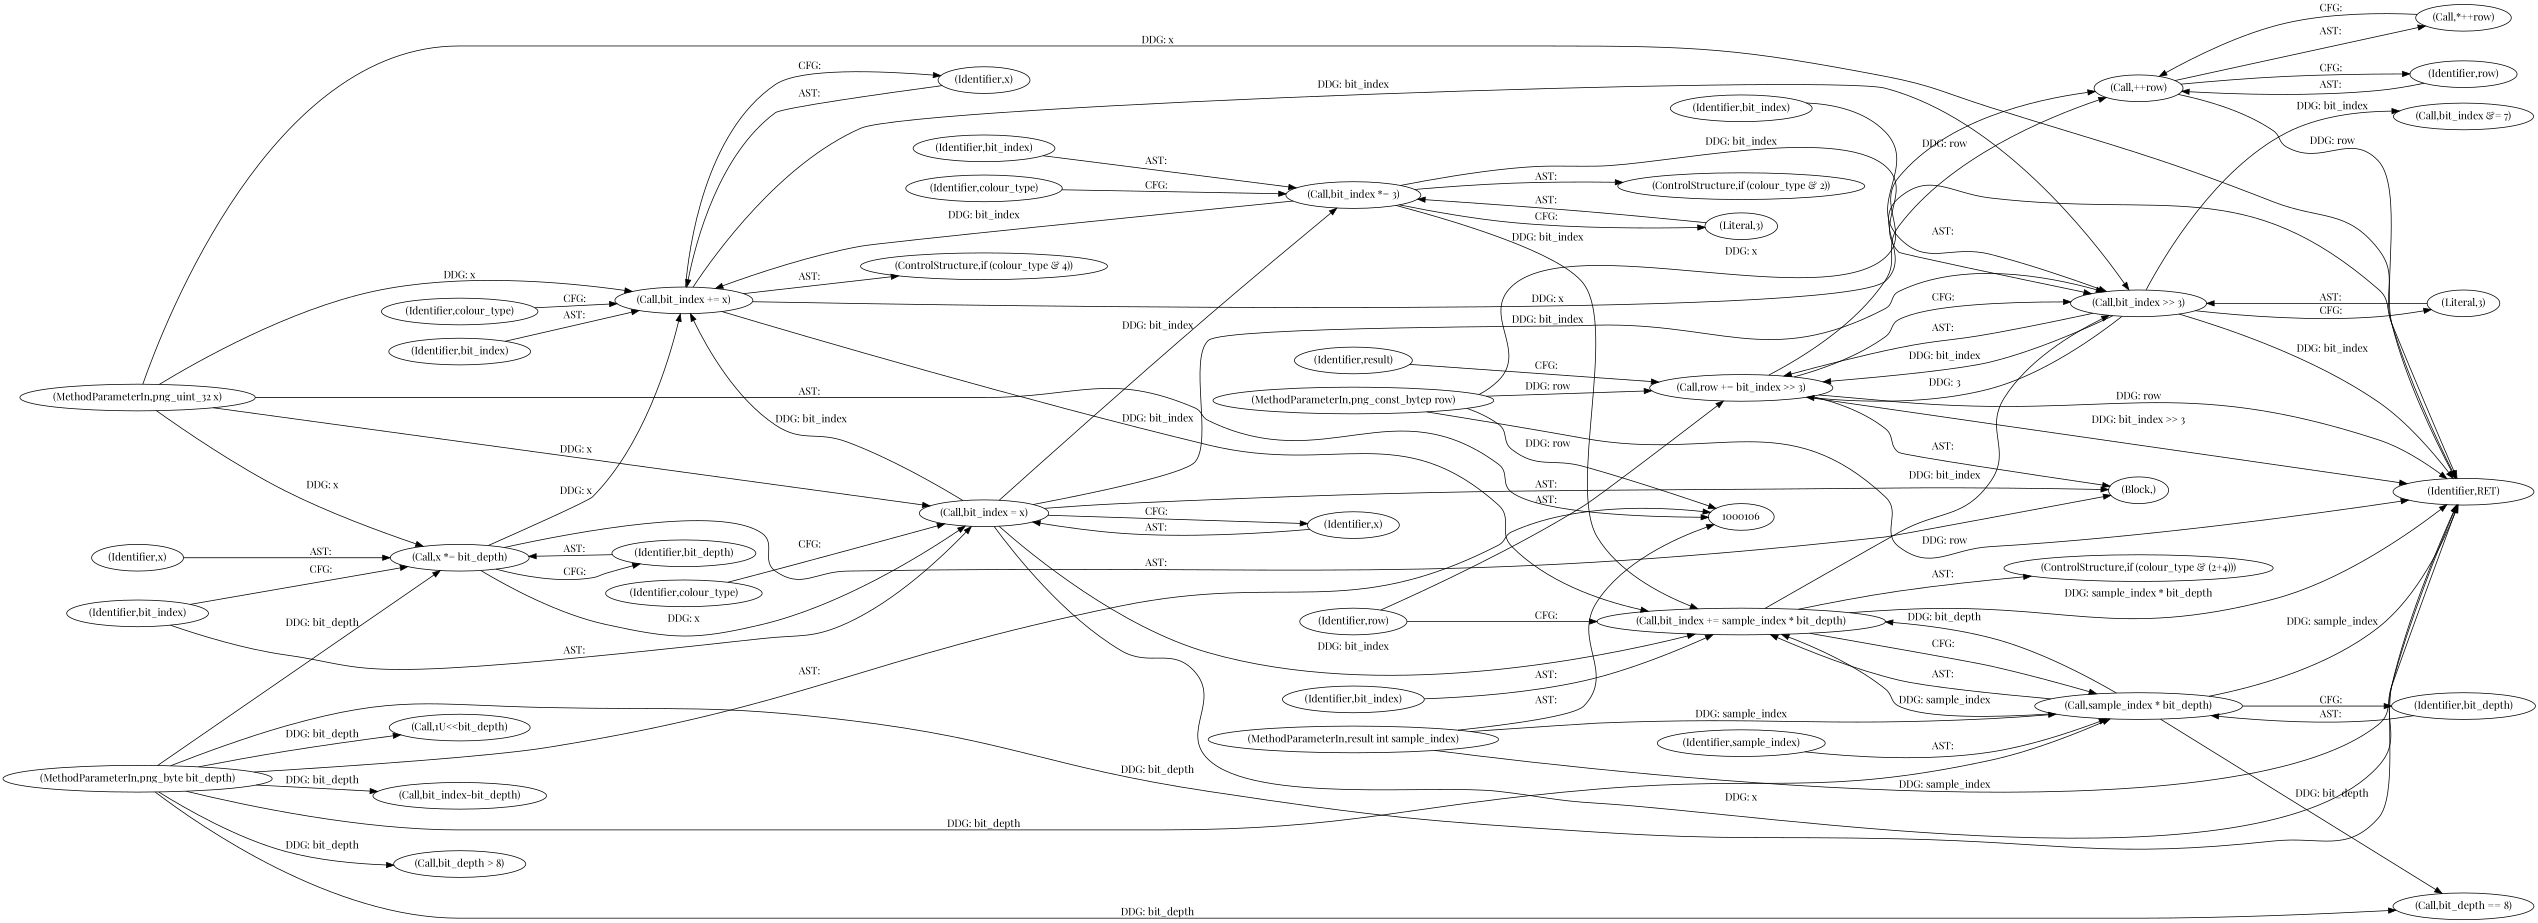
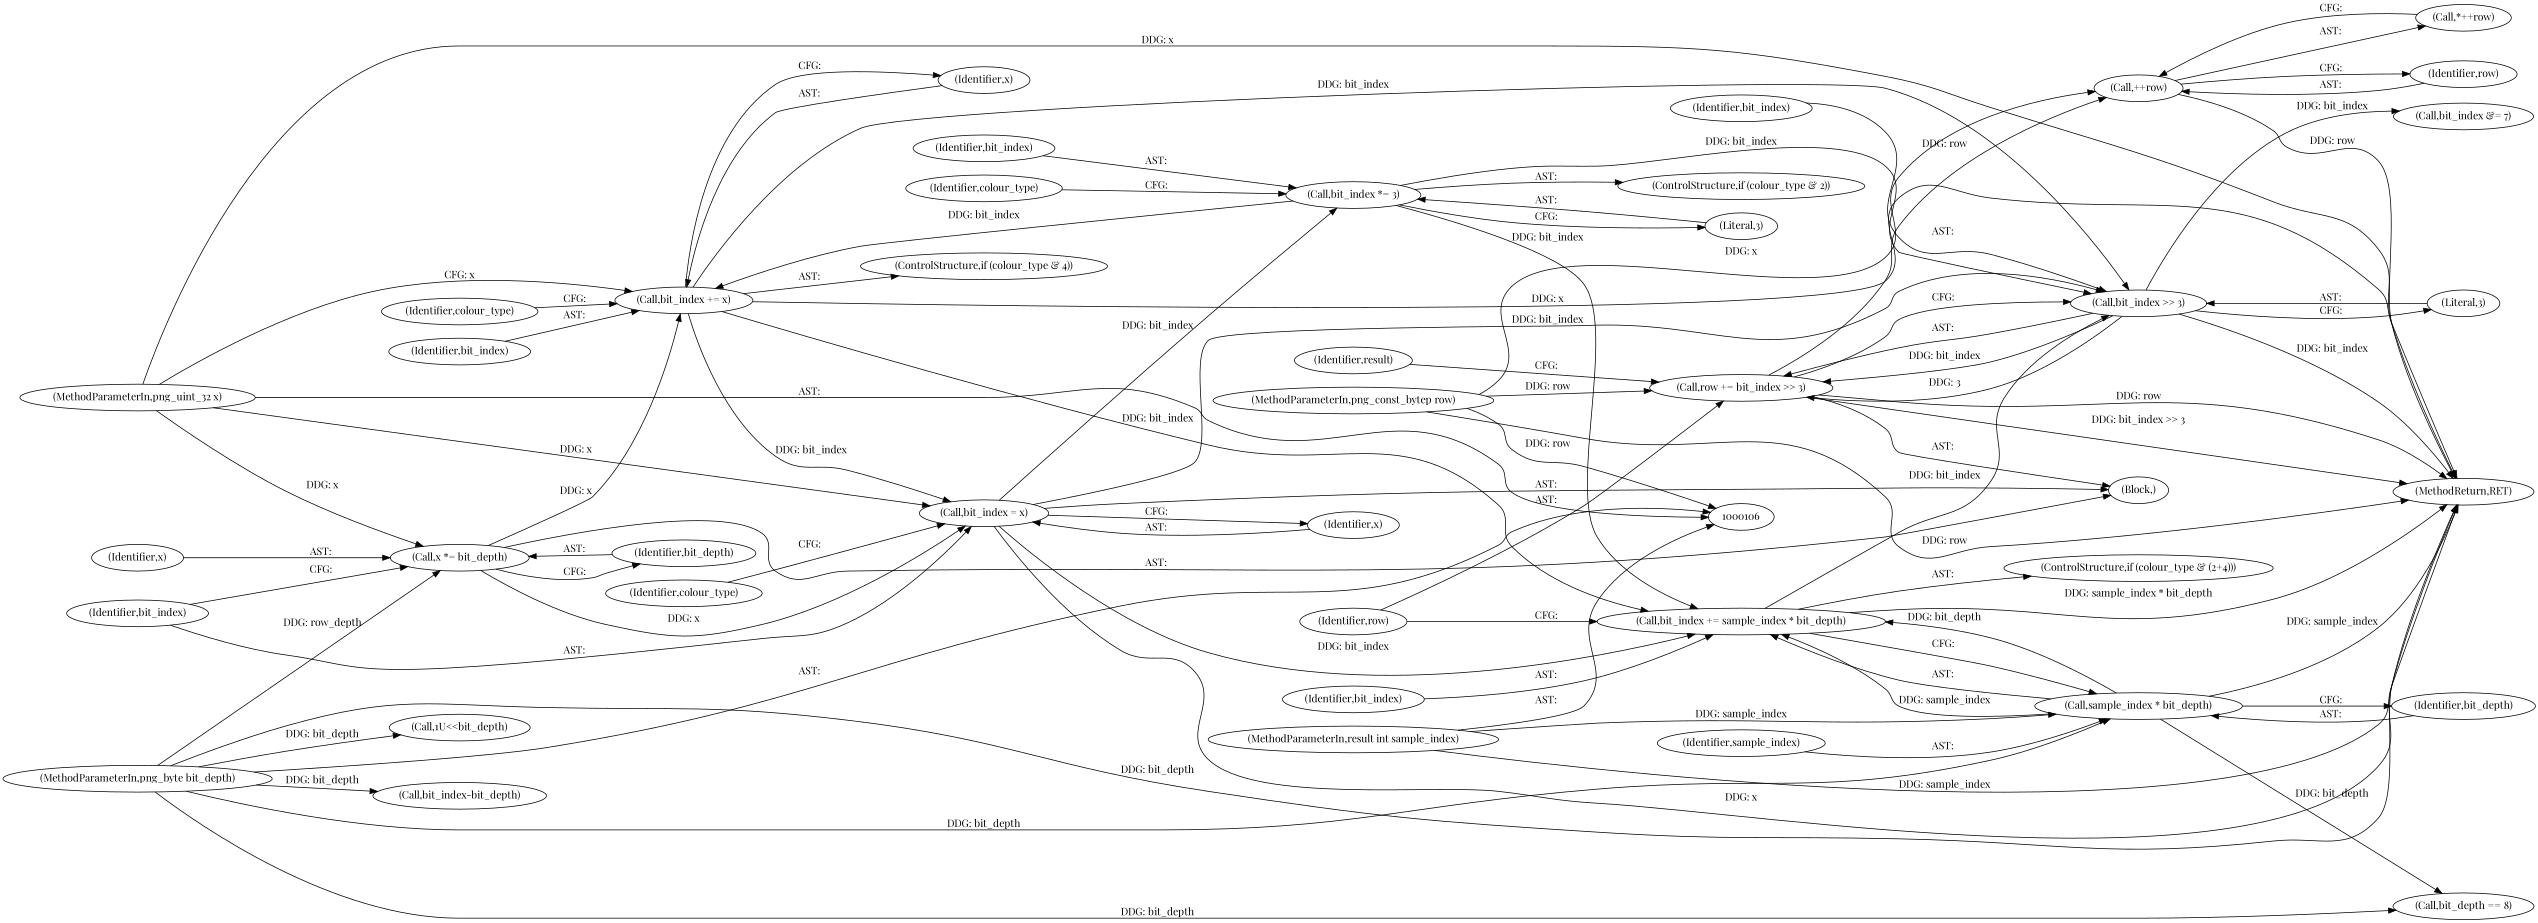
(460, 276) -> (460, 276)
(809, 436) -> (778, 458)
(2464, 492) -> (2464, 492)
(323, 623) -> (323, 623)
(460, 864) -> none
